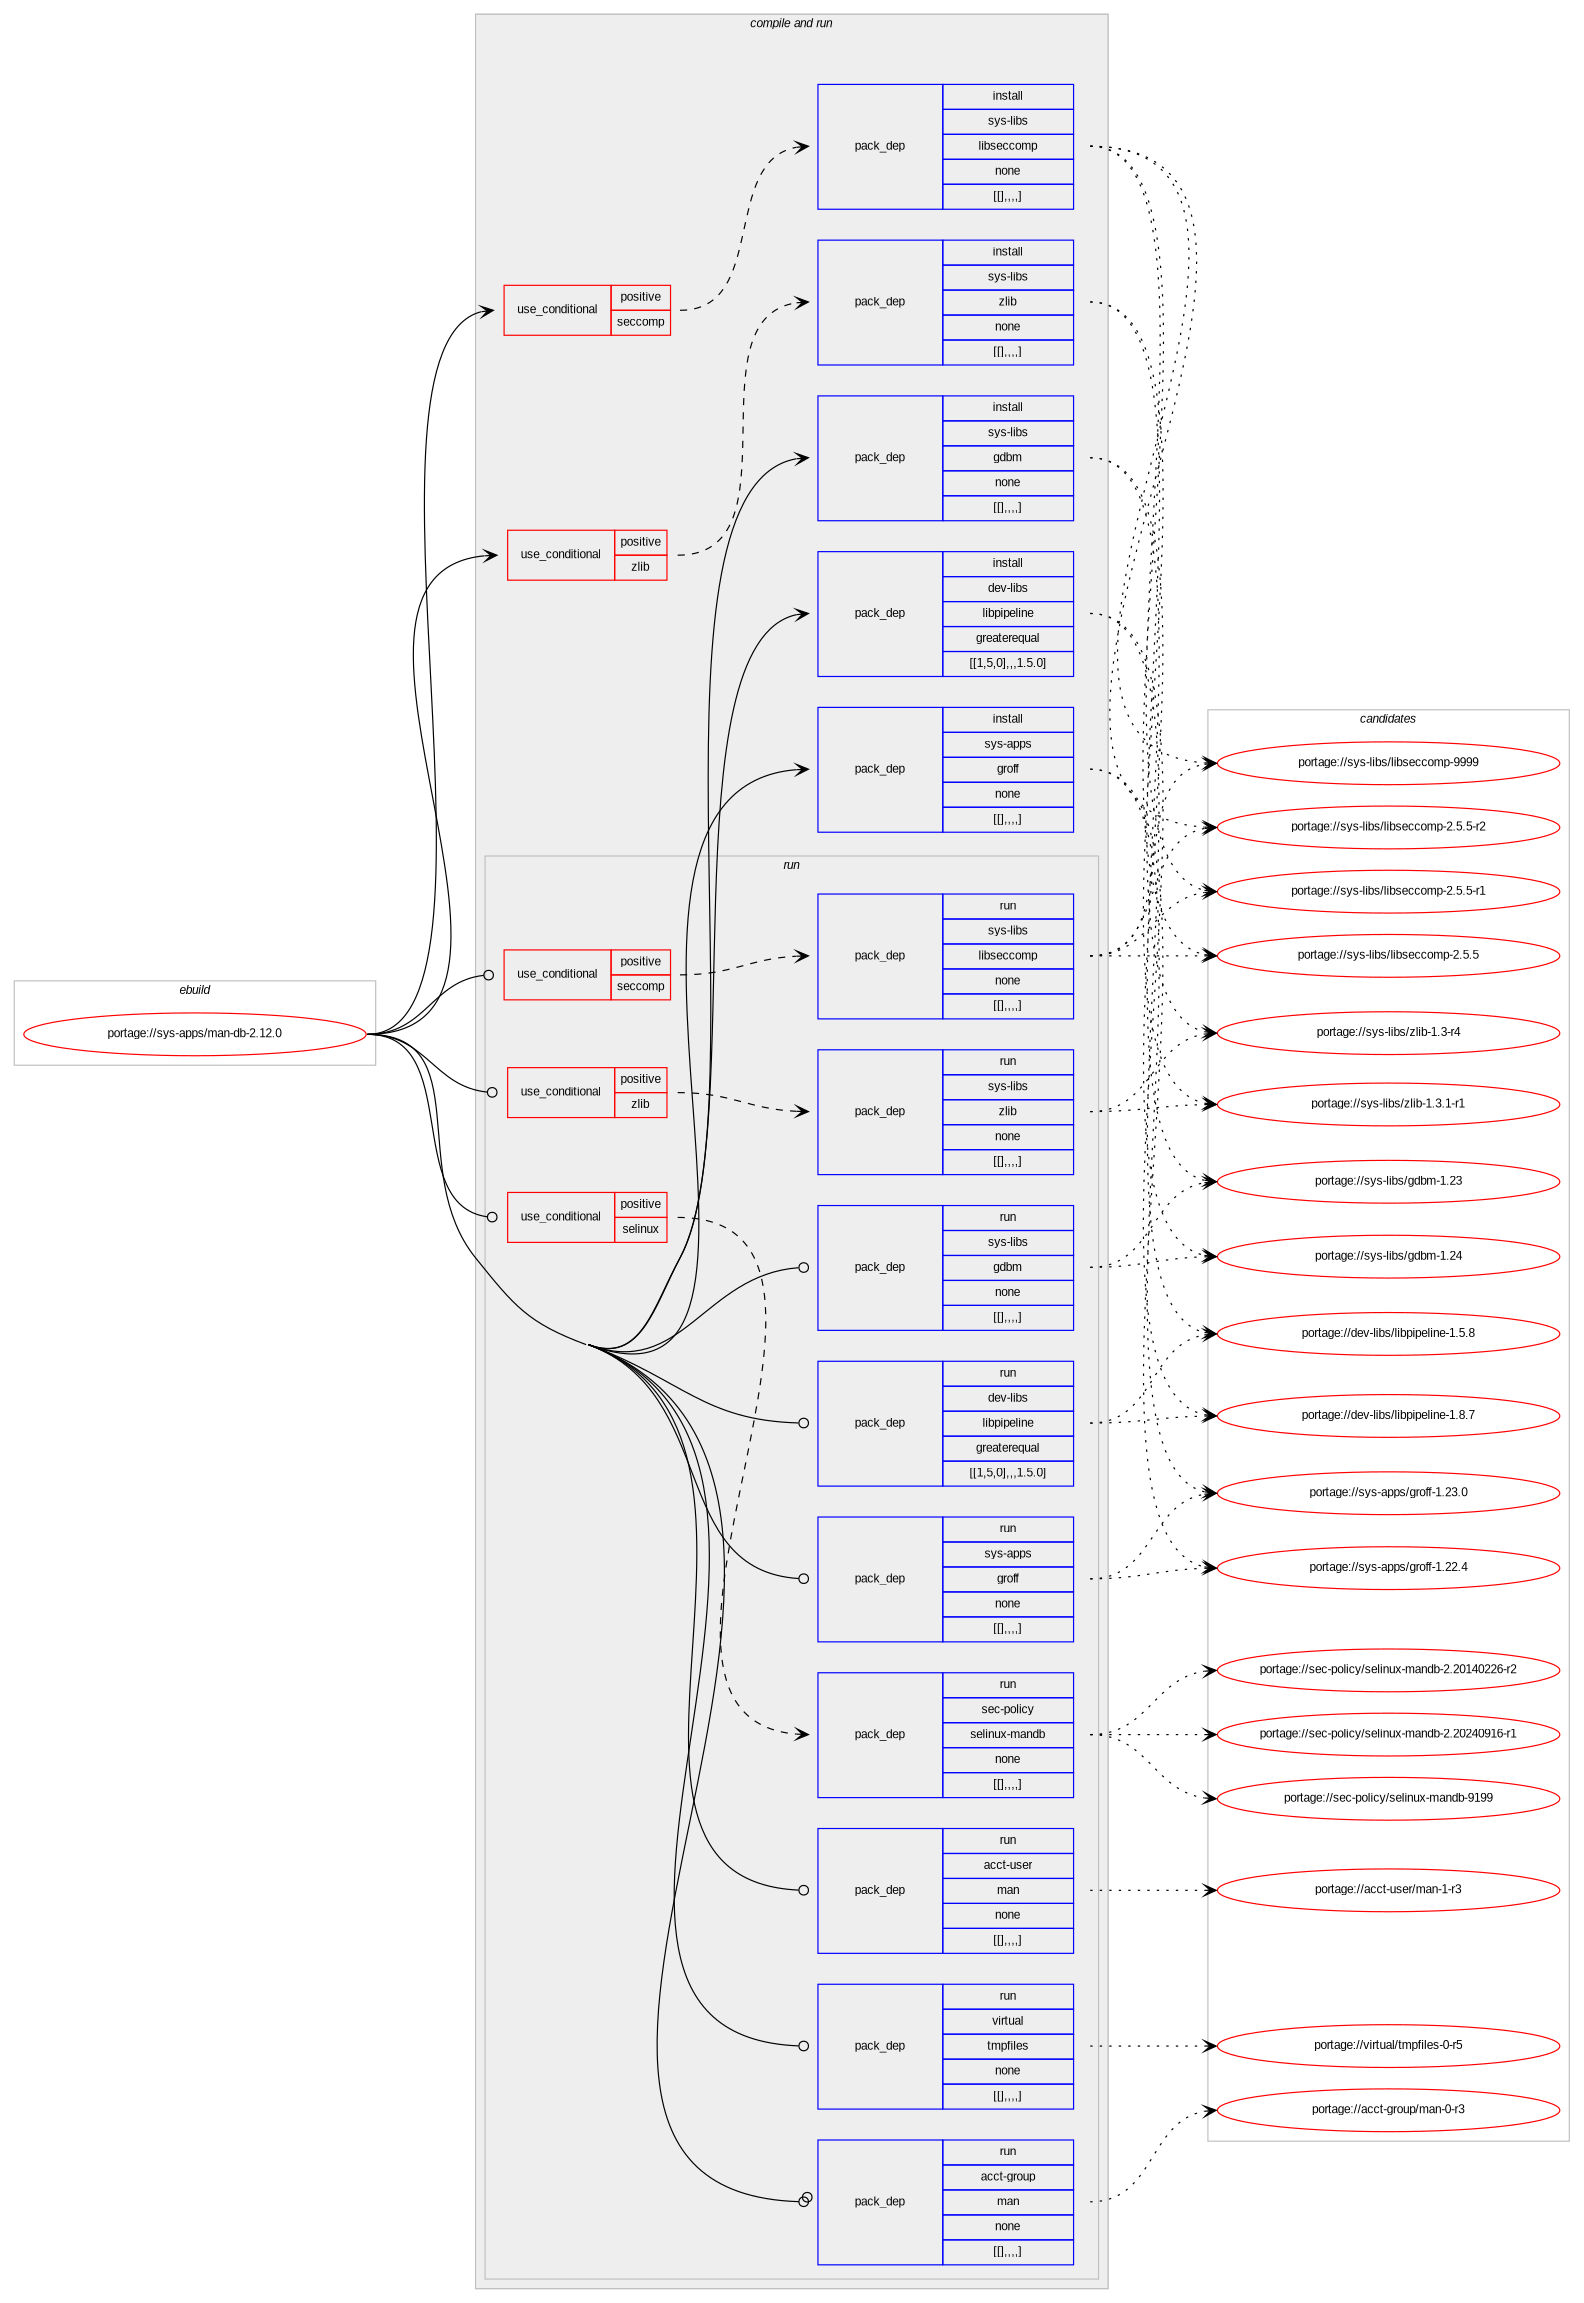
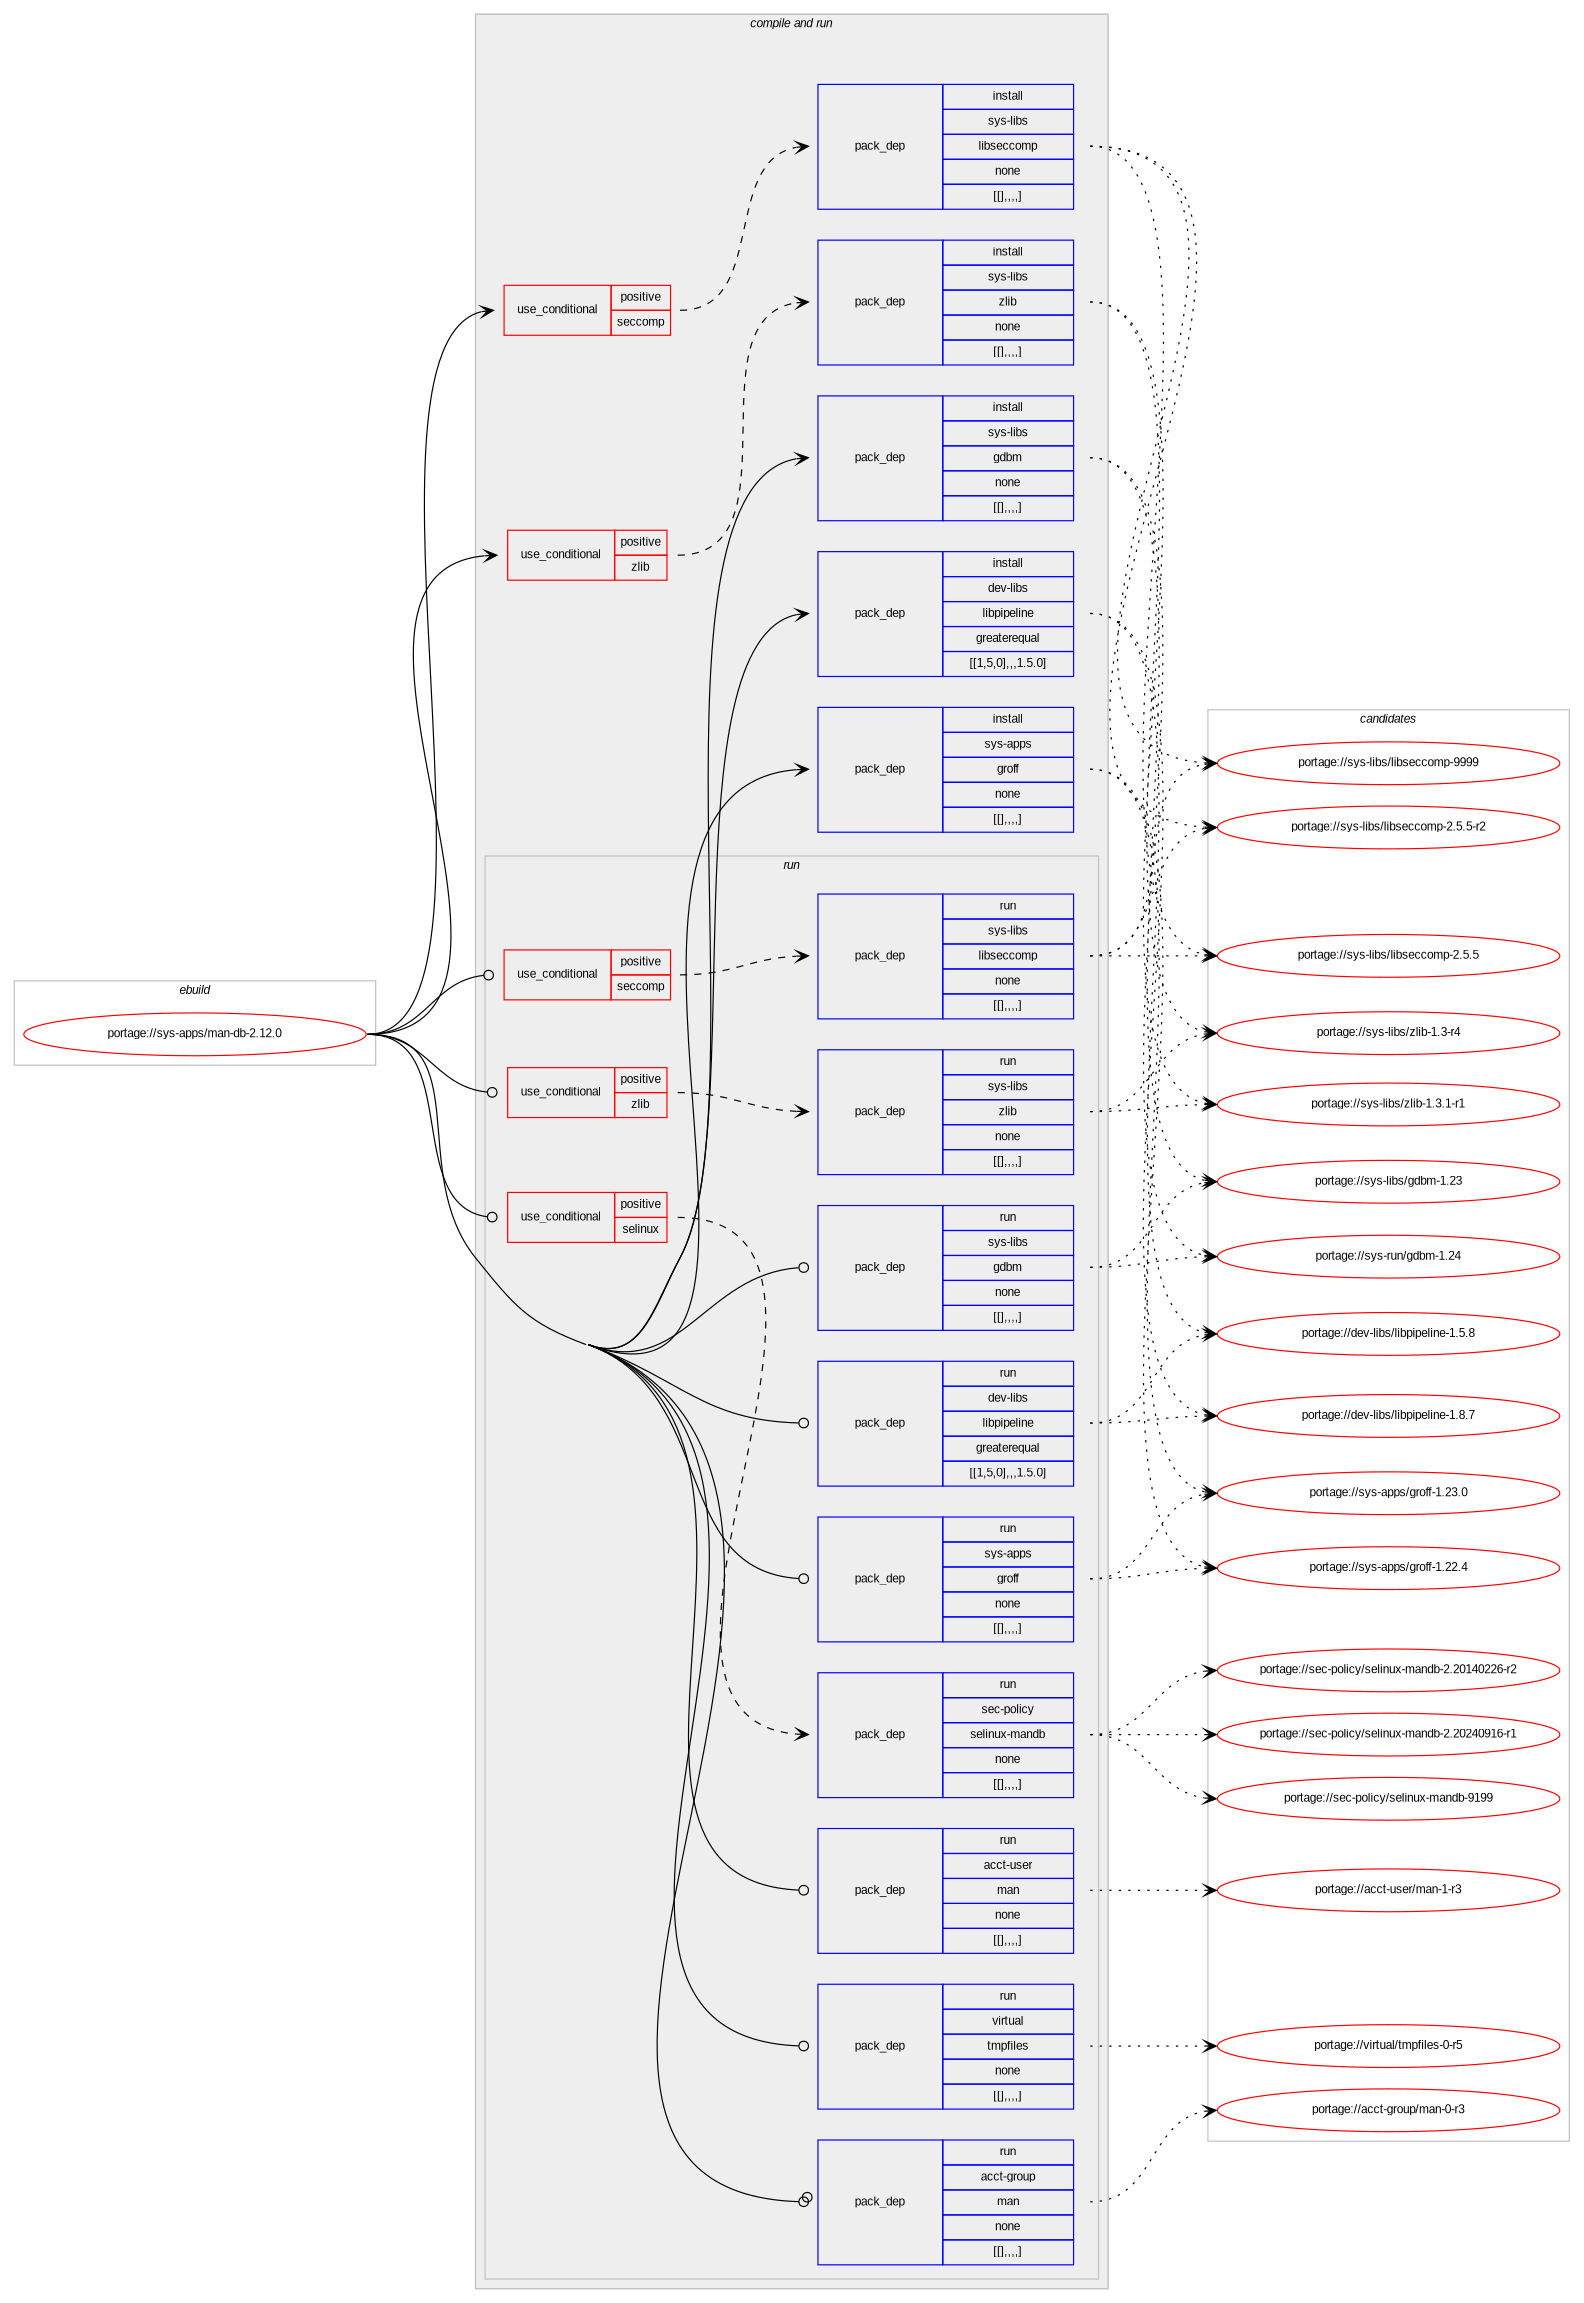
(1389, 892) -> none
(1389, 1257) -> (1389, 1257)
